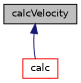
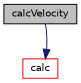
(34, 46) -> (47, 37)
